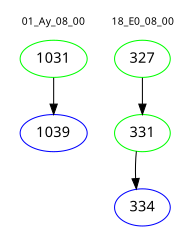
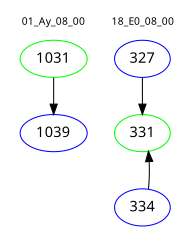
(142, 59) -> (142, 59)
(136, 165) -> (149, 175)
